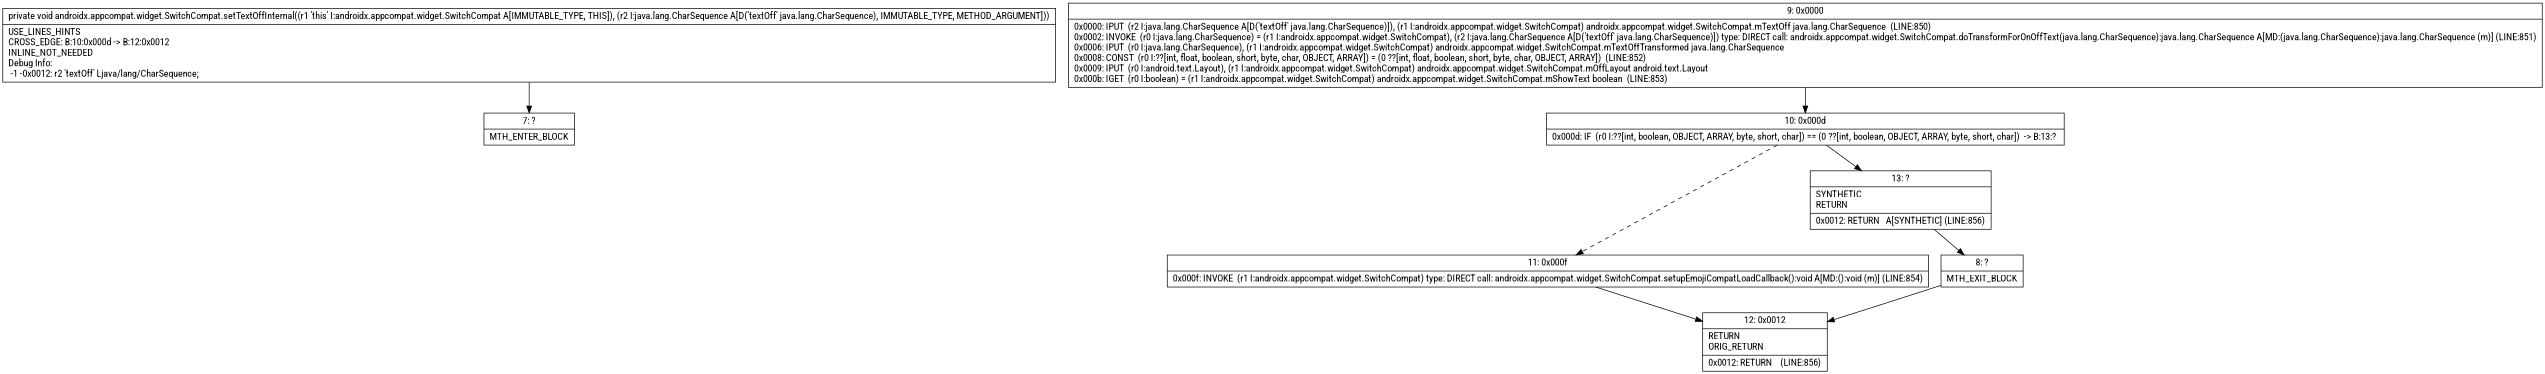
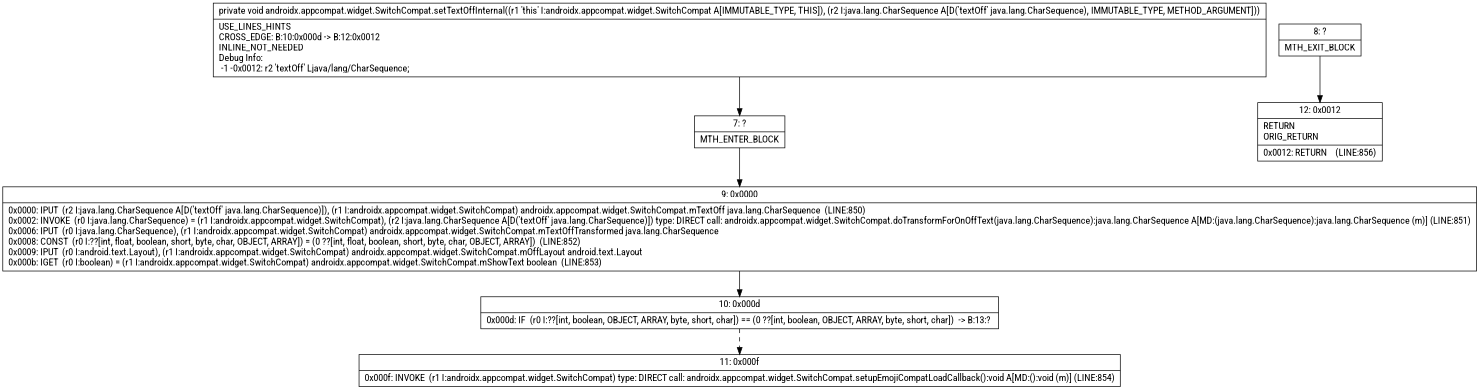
none -> (740, 164)
(1901, 200) -> none
(1646, 303) -> none
